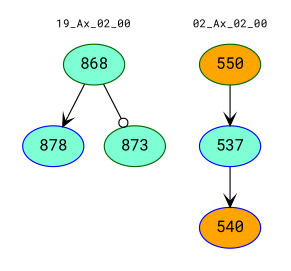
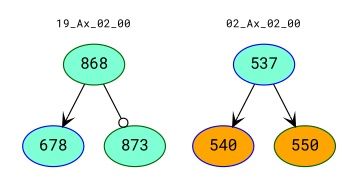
(230, 100) -> (282, 100)
(53, 146) -> (53, 146)
